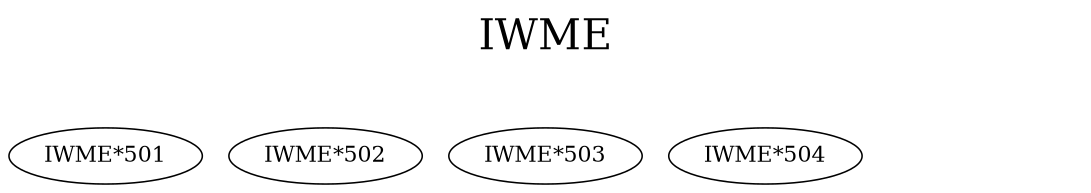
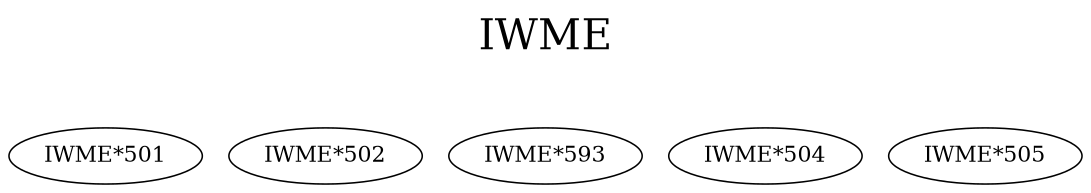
(545, 156) -> (545, 156)
none -> (985, 156)
